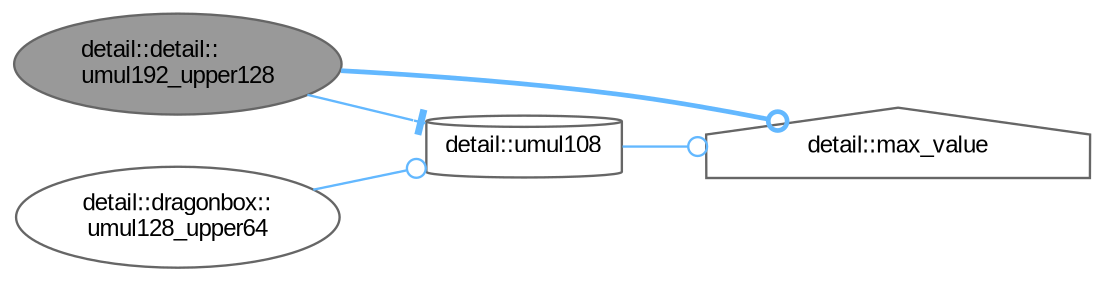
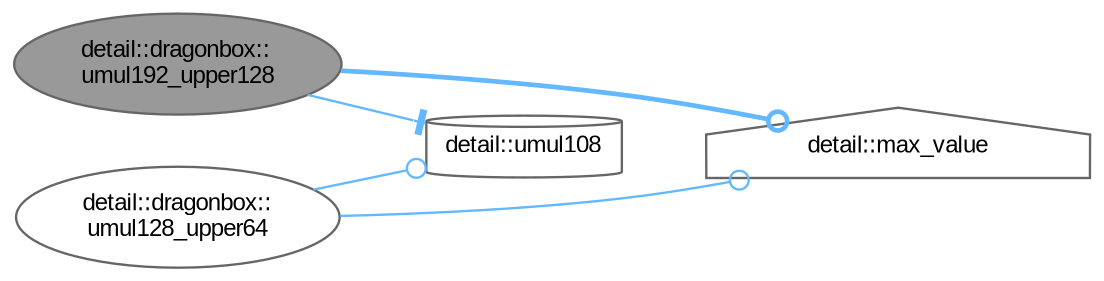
(178, 64) -> (178, 64)
(655, 147) -> (535, 206)
